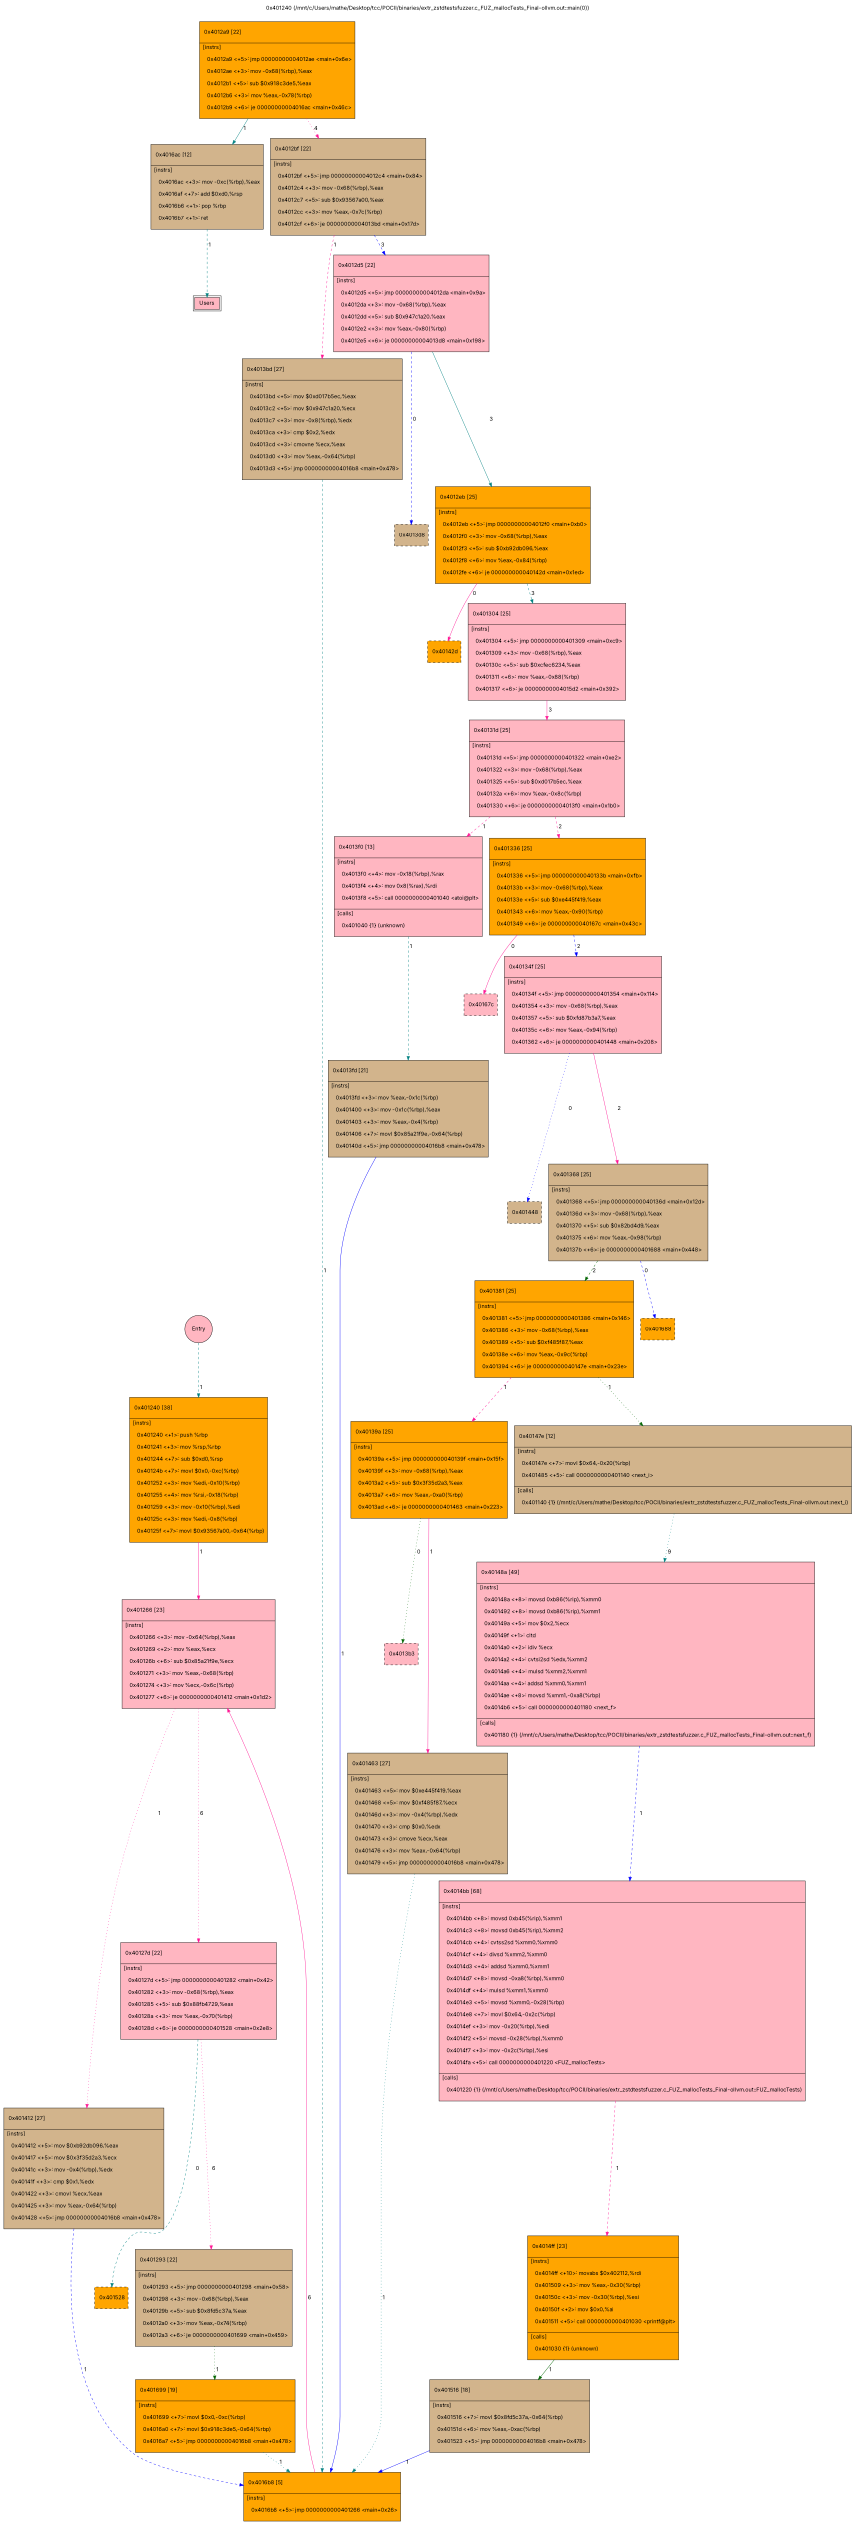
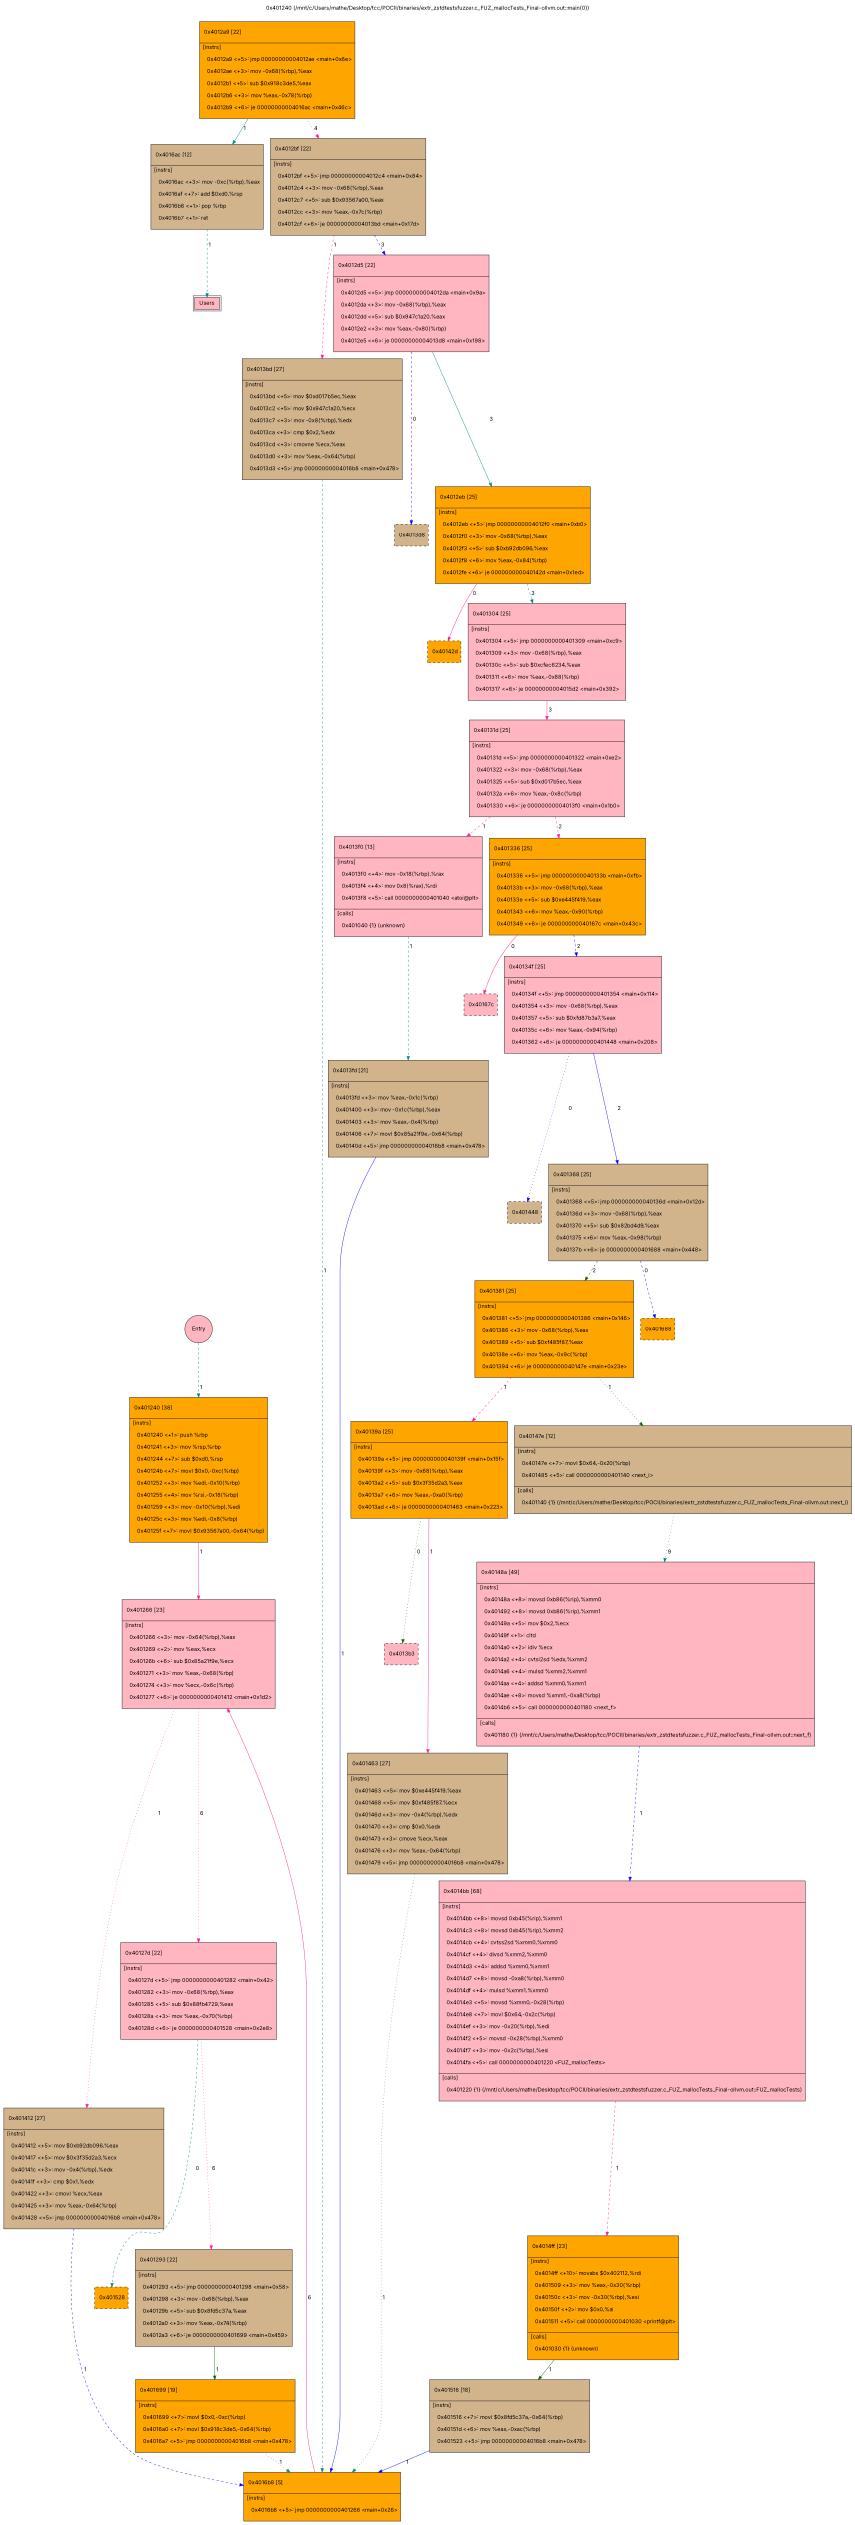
(605, 1107) -> (605, 1107)
(215, 2361) -> (215, 2361)
